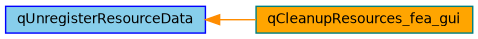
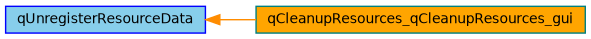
(364, 20) -> (421, 20)
